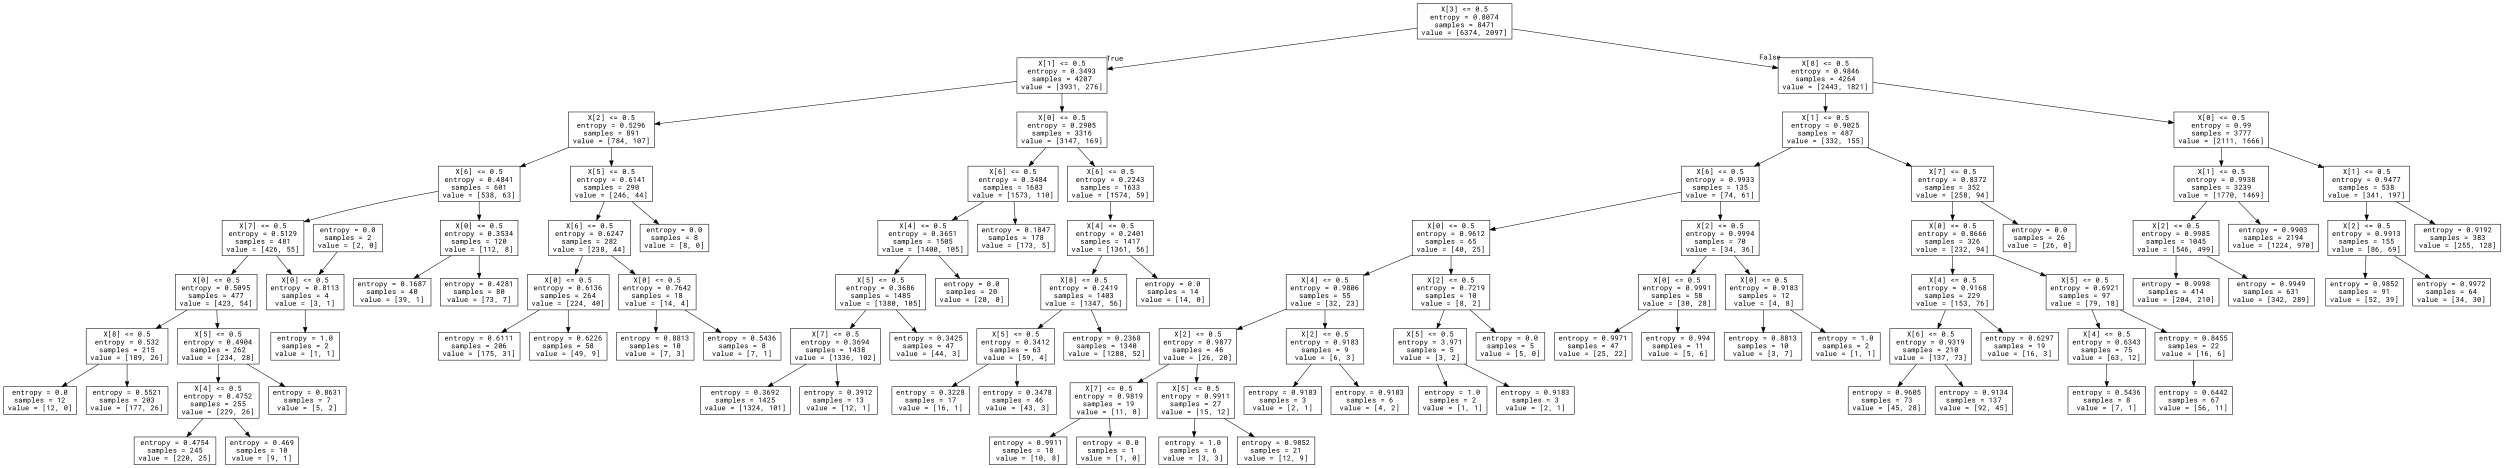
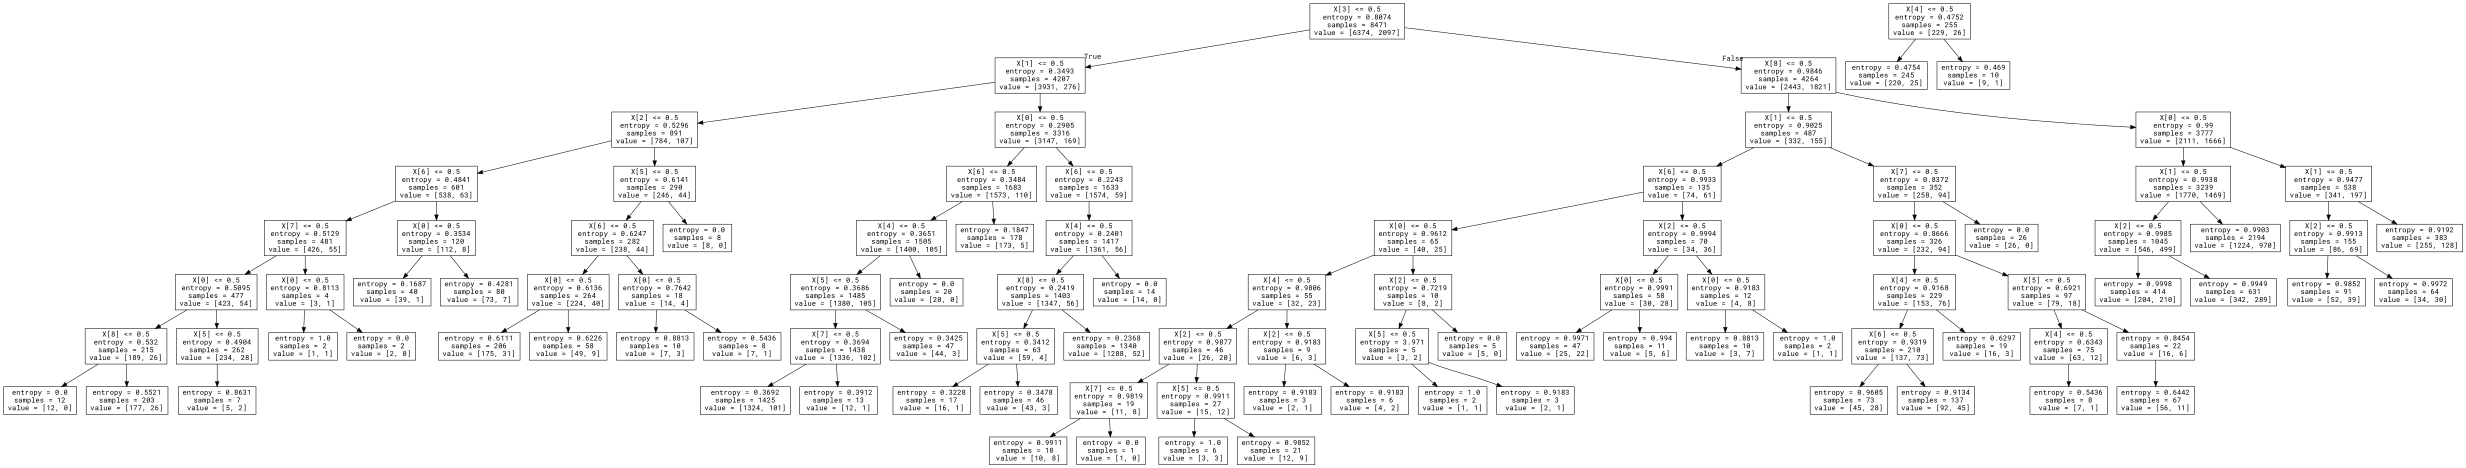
(330, 261) -> (344, 320)
(2194, 346) -> (2156, 346)
(218, 371) -> none
